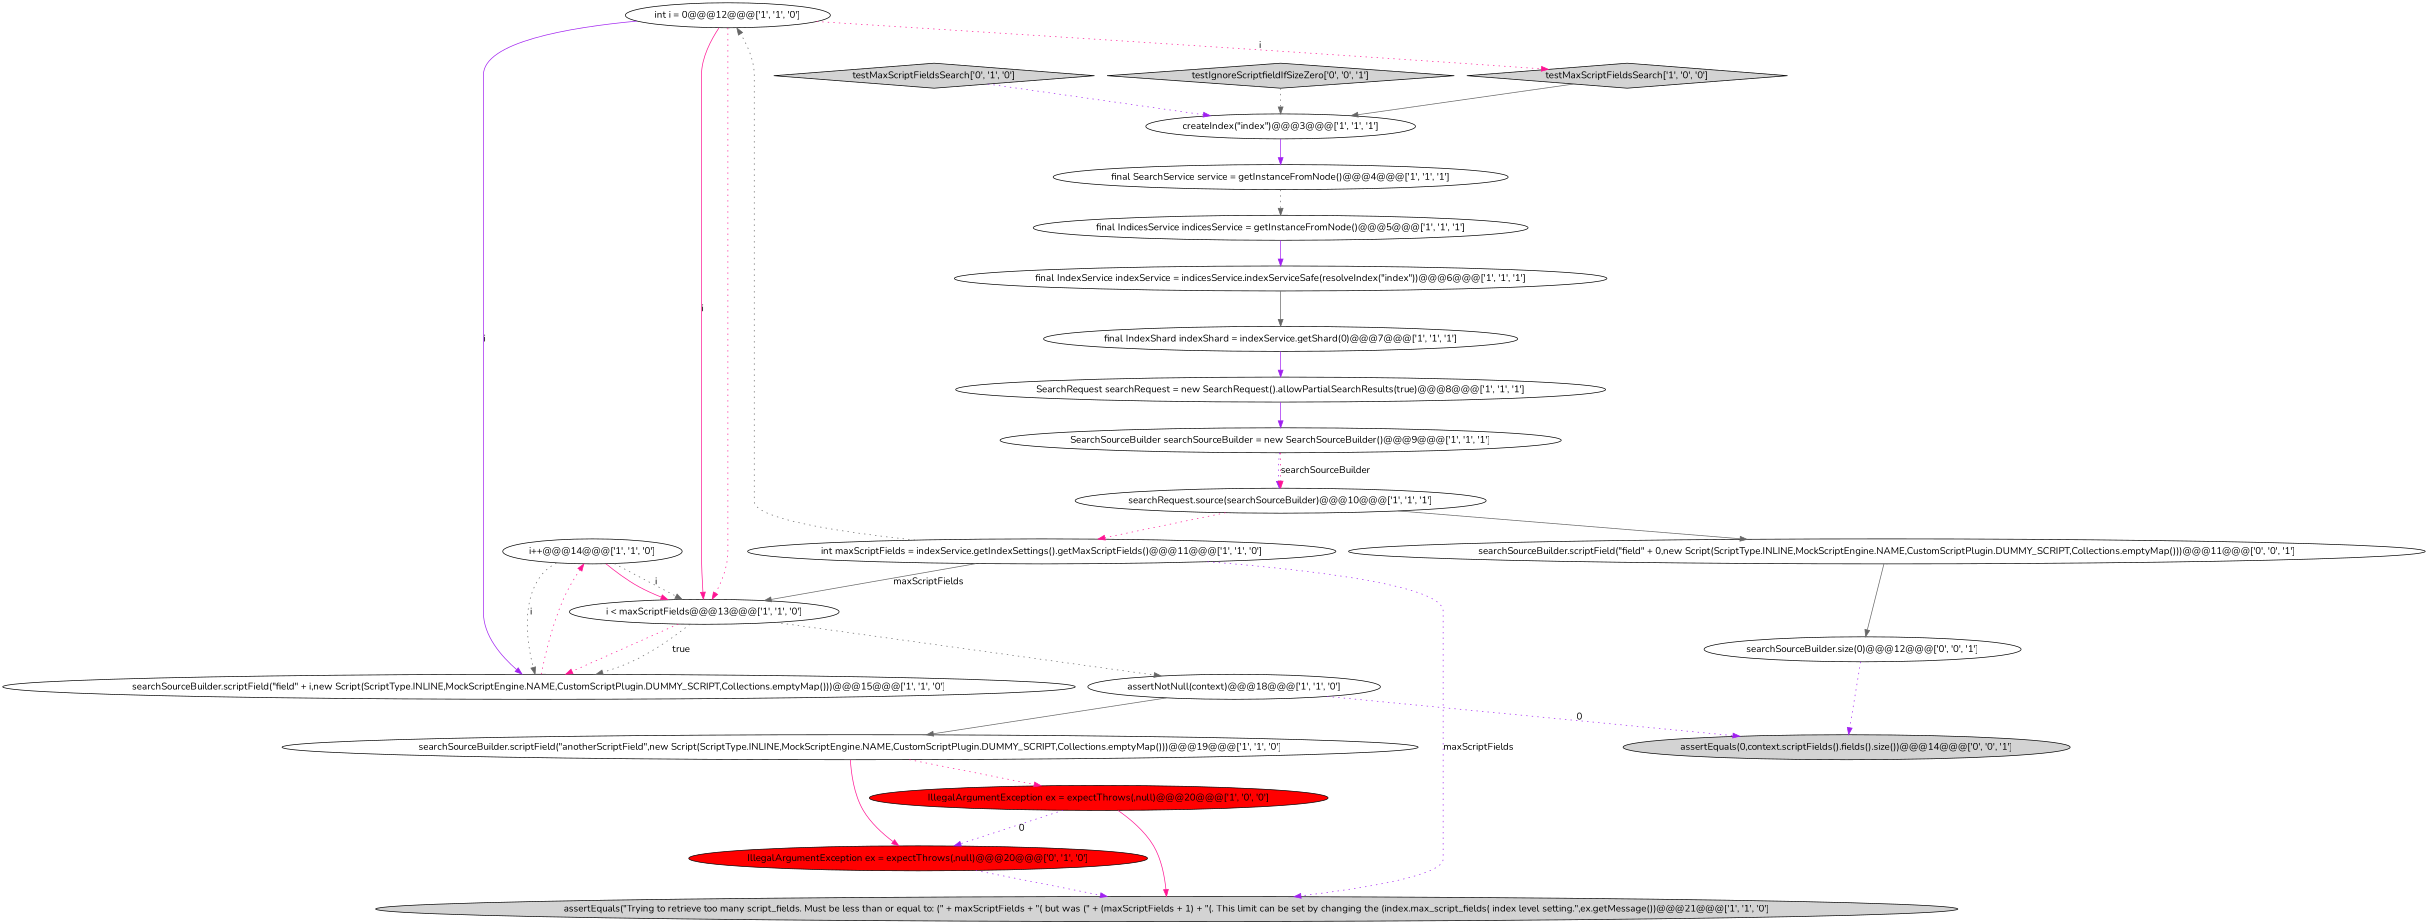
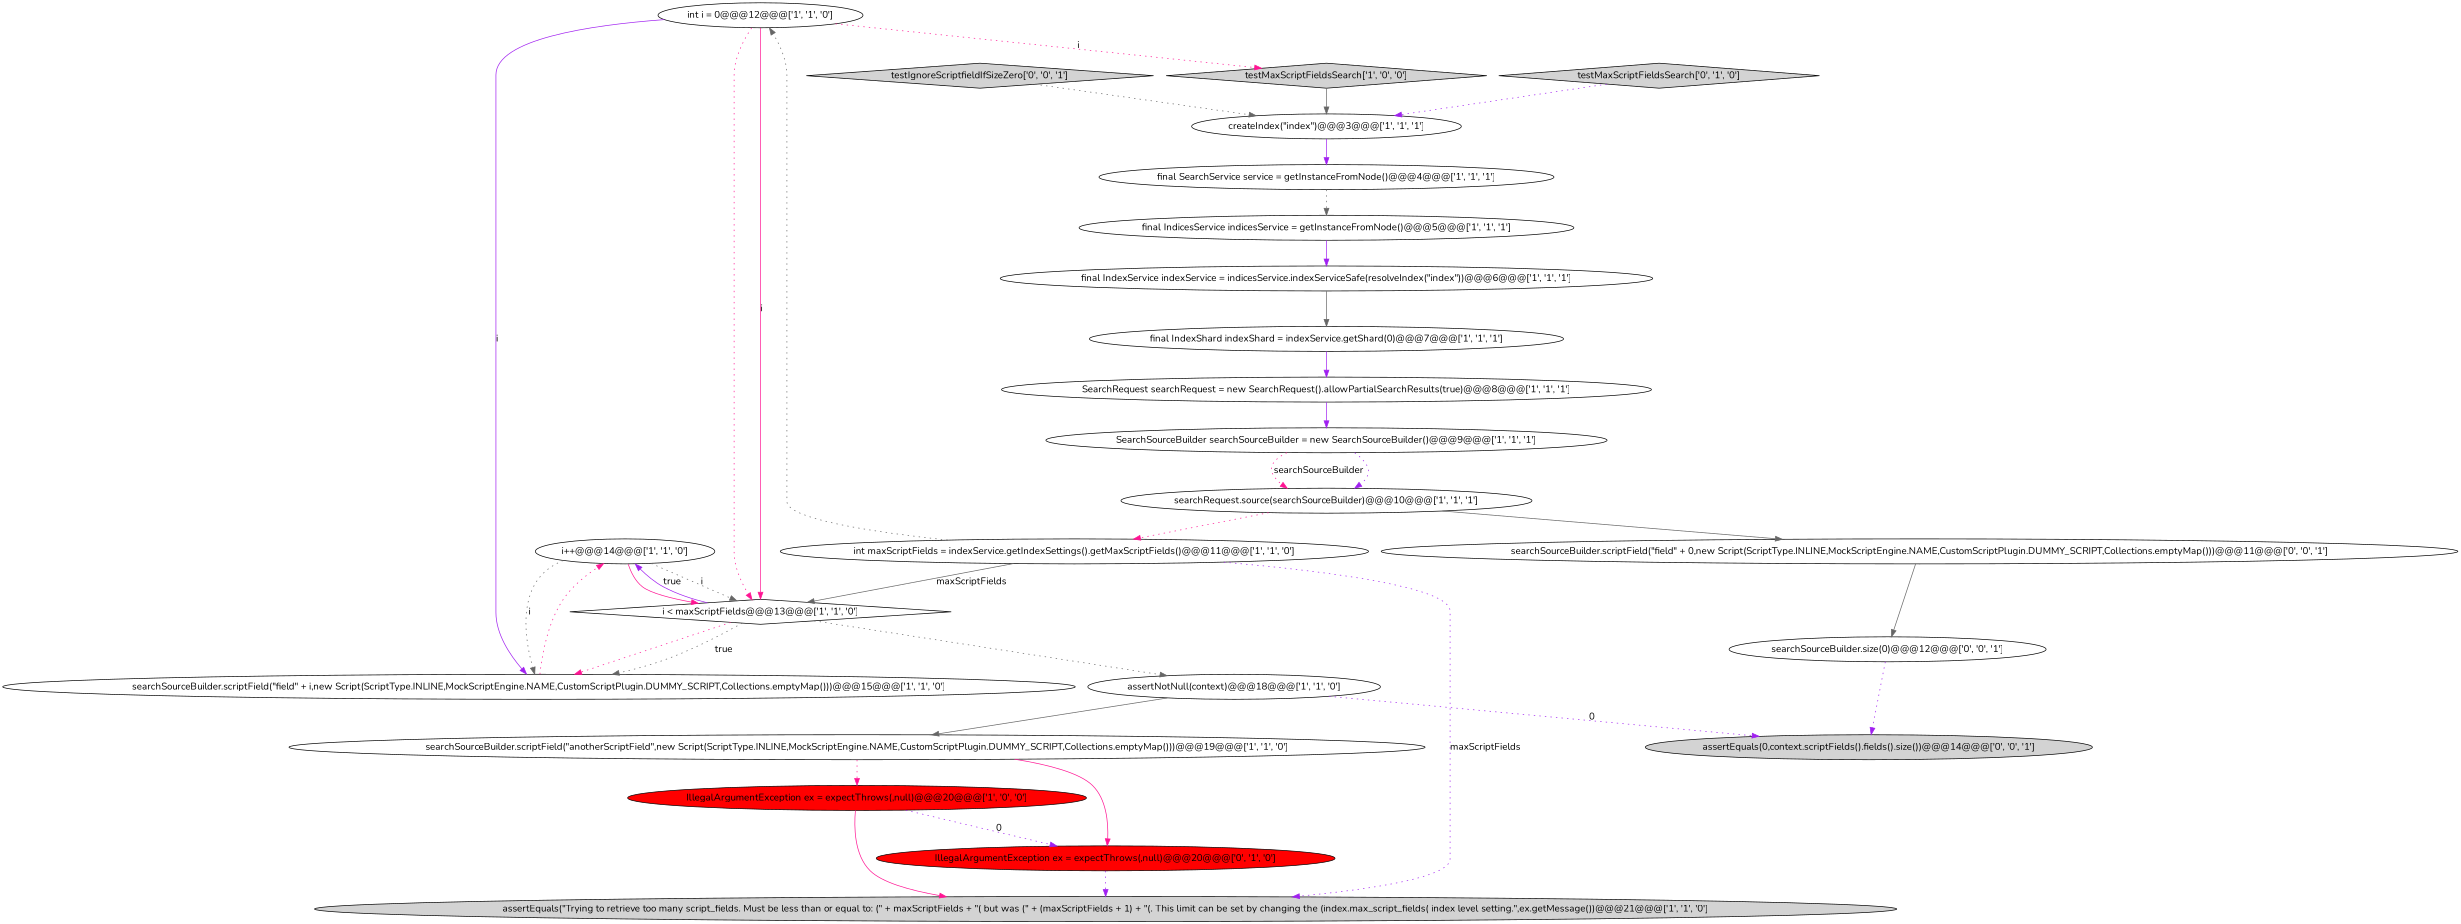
none -> (671, 591)
(704, 612) -> (760, 612)
